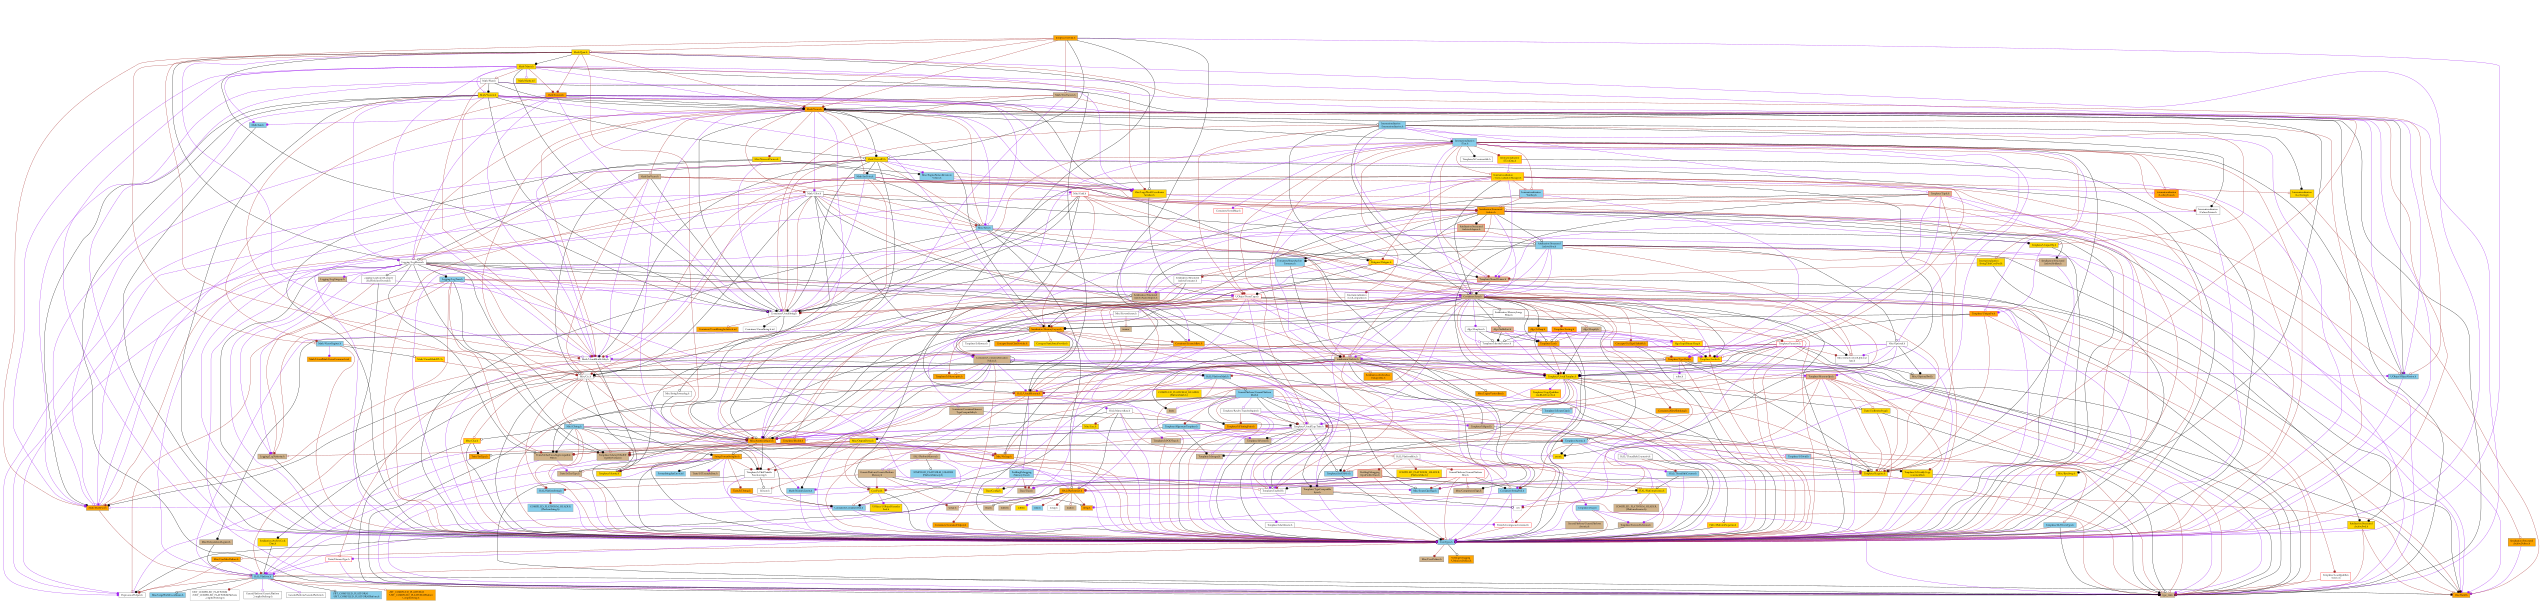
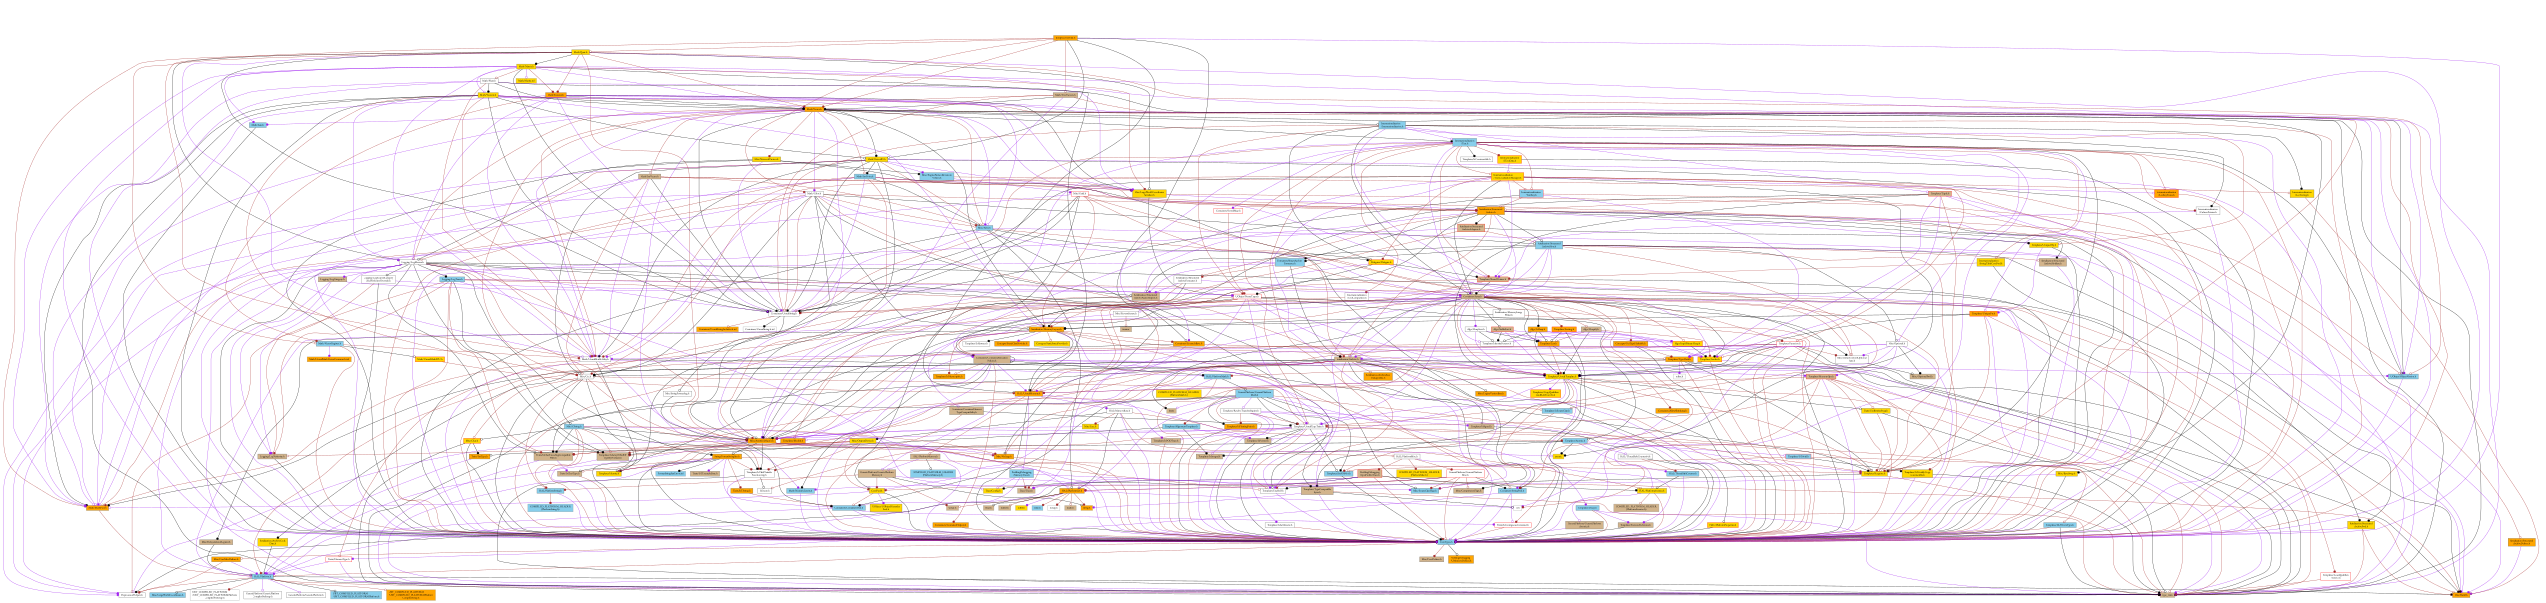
(567, 399) -> (567, 399)
none -> (1914, 528)
